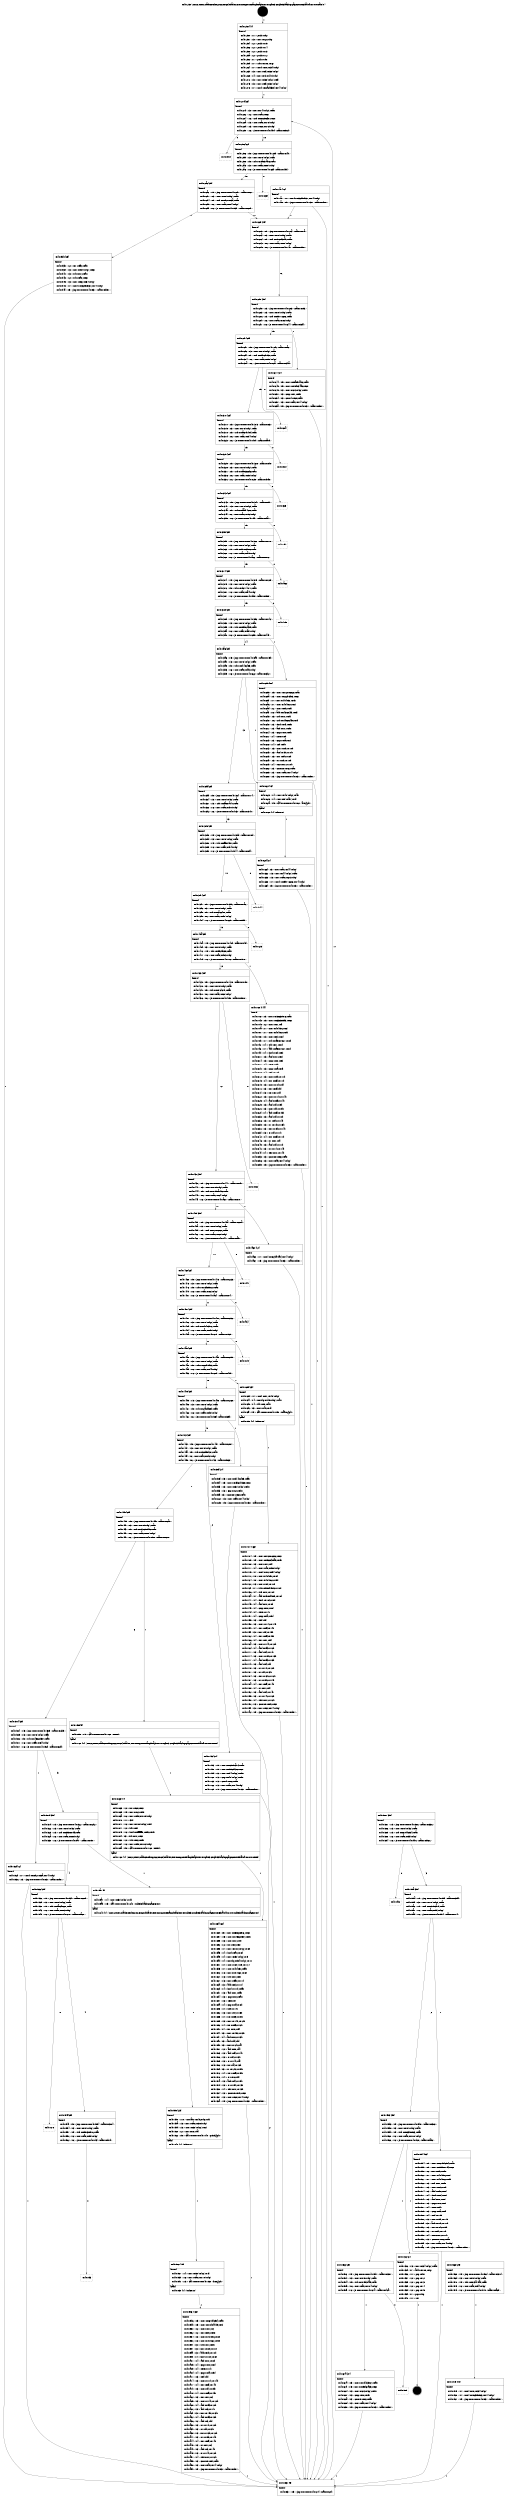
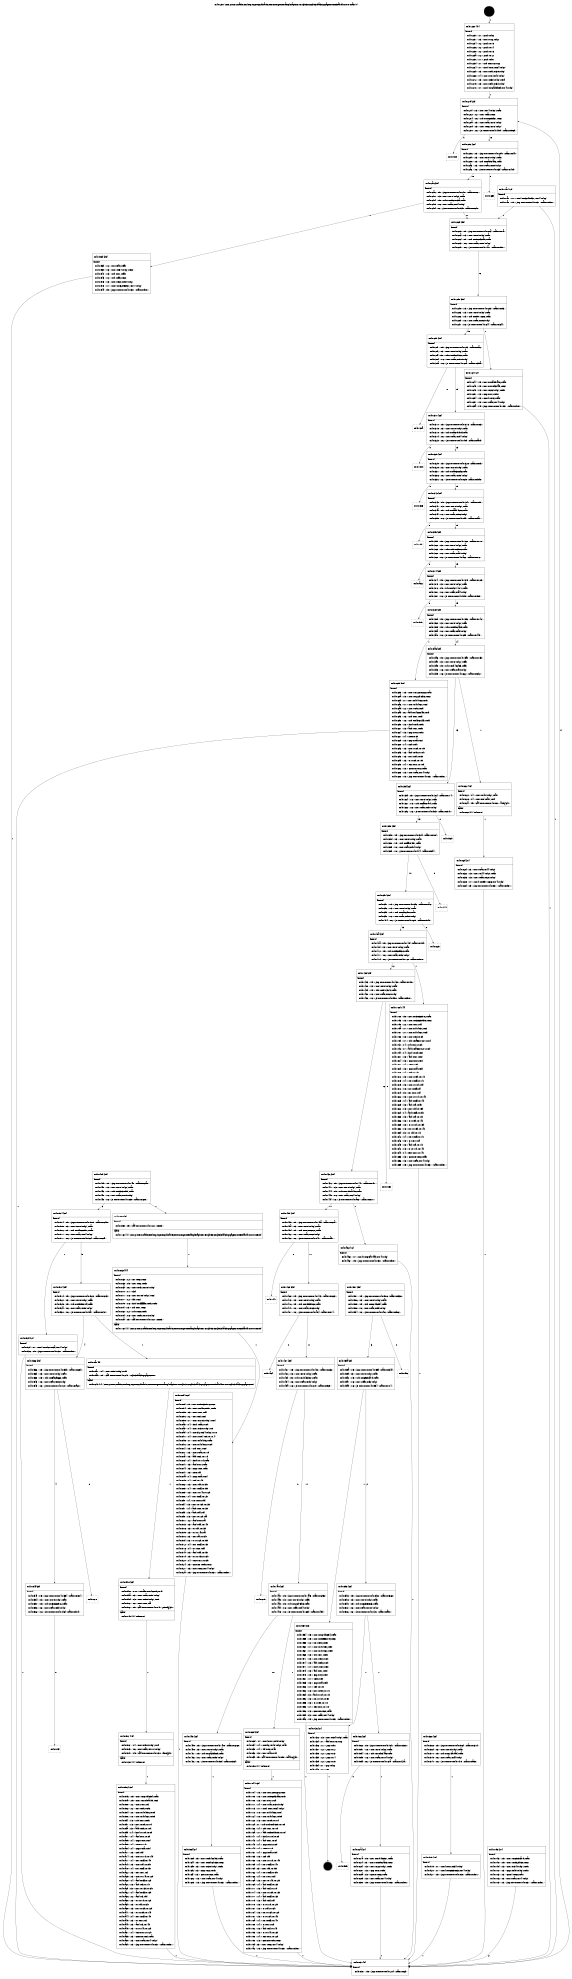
none -> (447, 839)
(205, 1448) -> none
